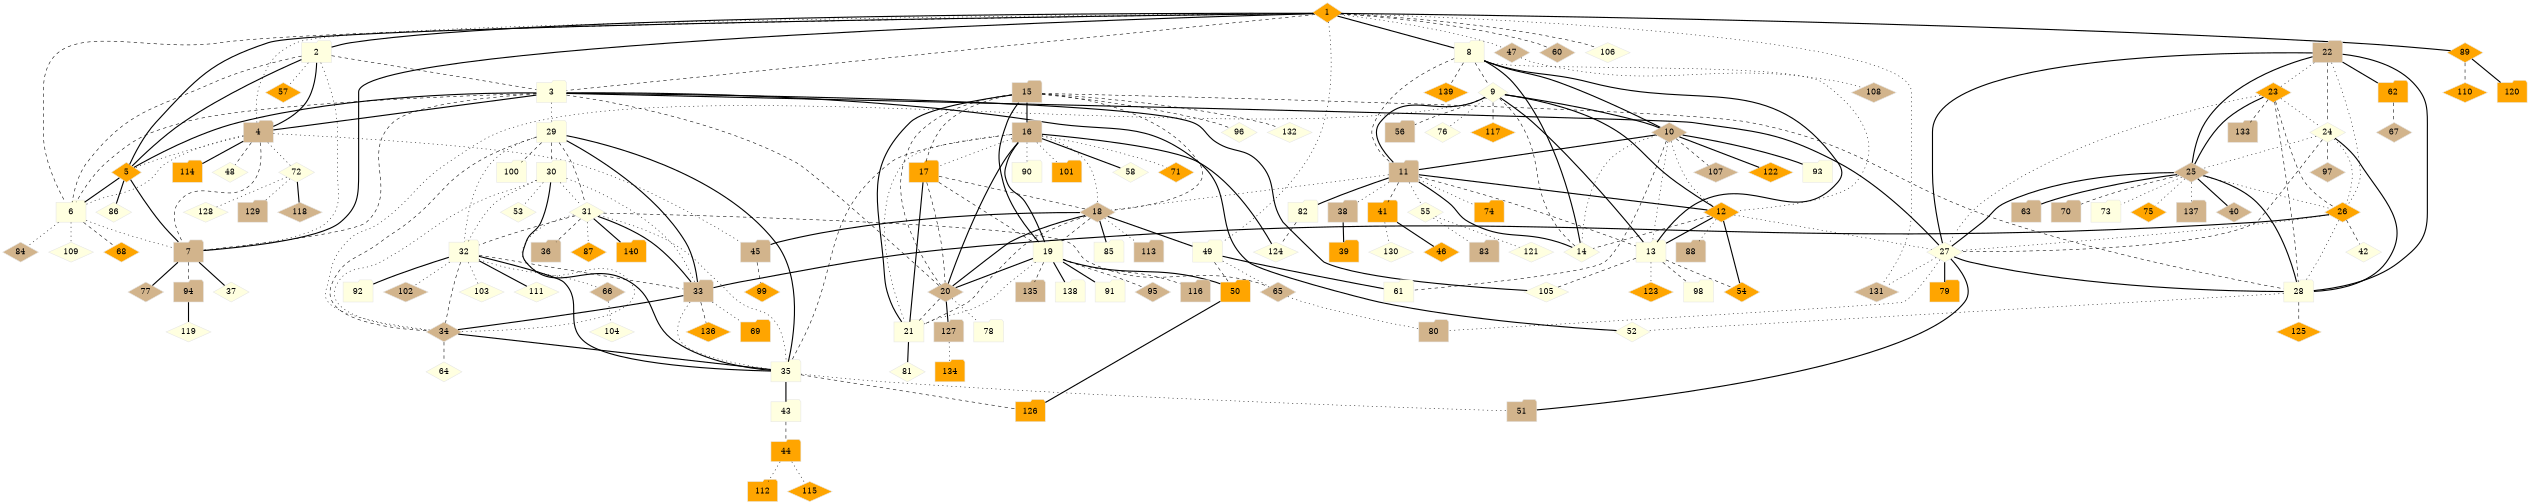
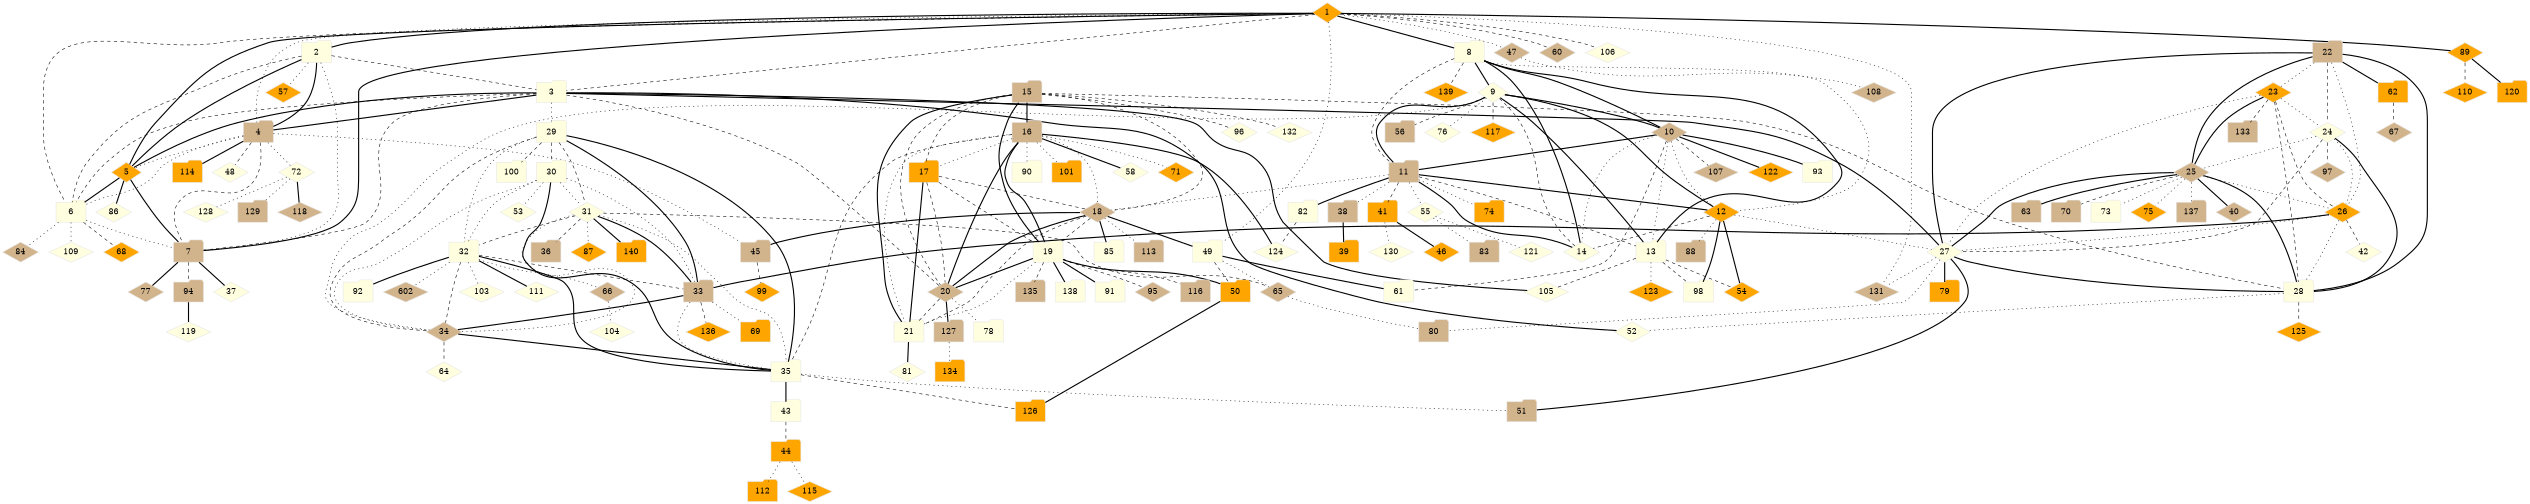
(1482, 74) -> (1482, 74)
(1695, 227) -> (1714, 252)
(406, 292) -> (406, 292)
